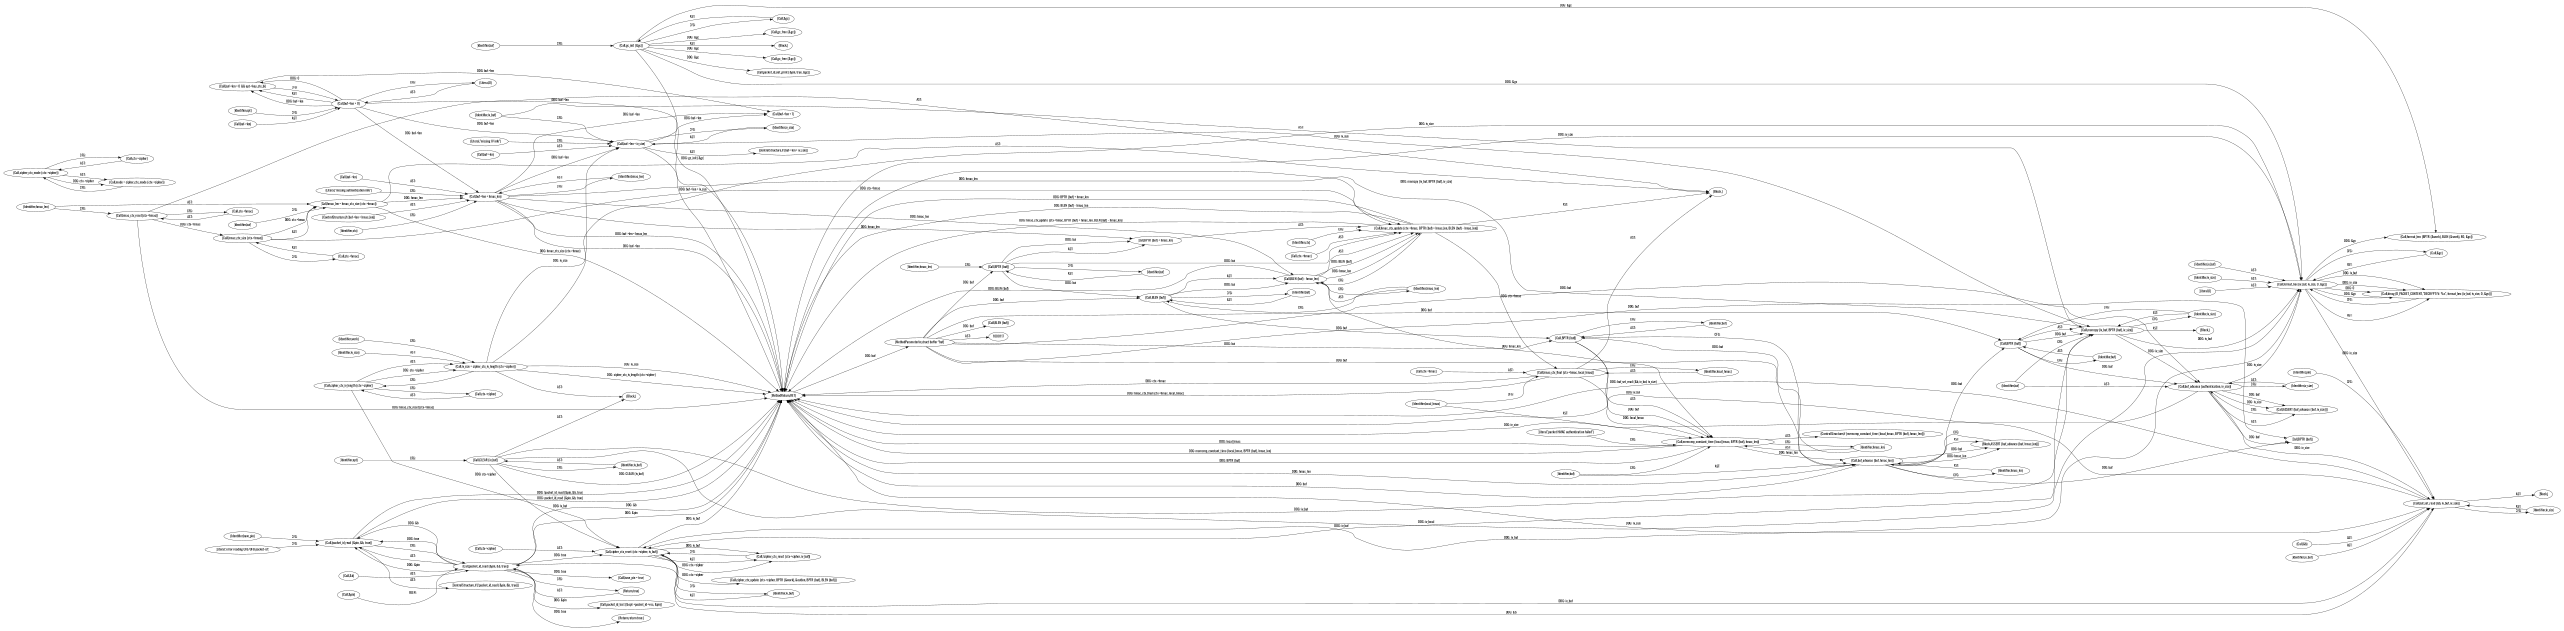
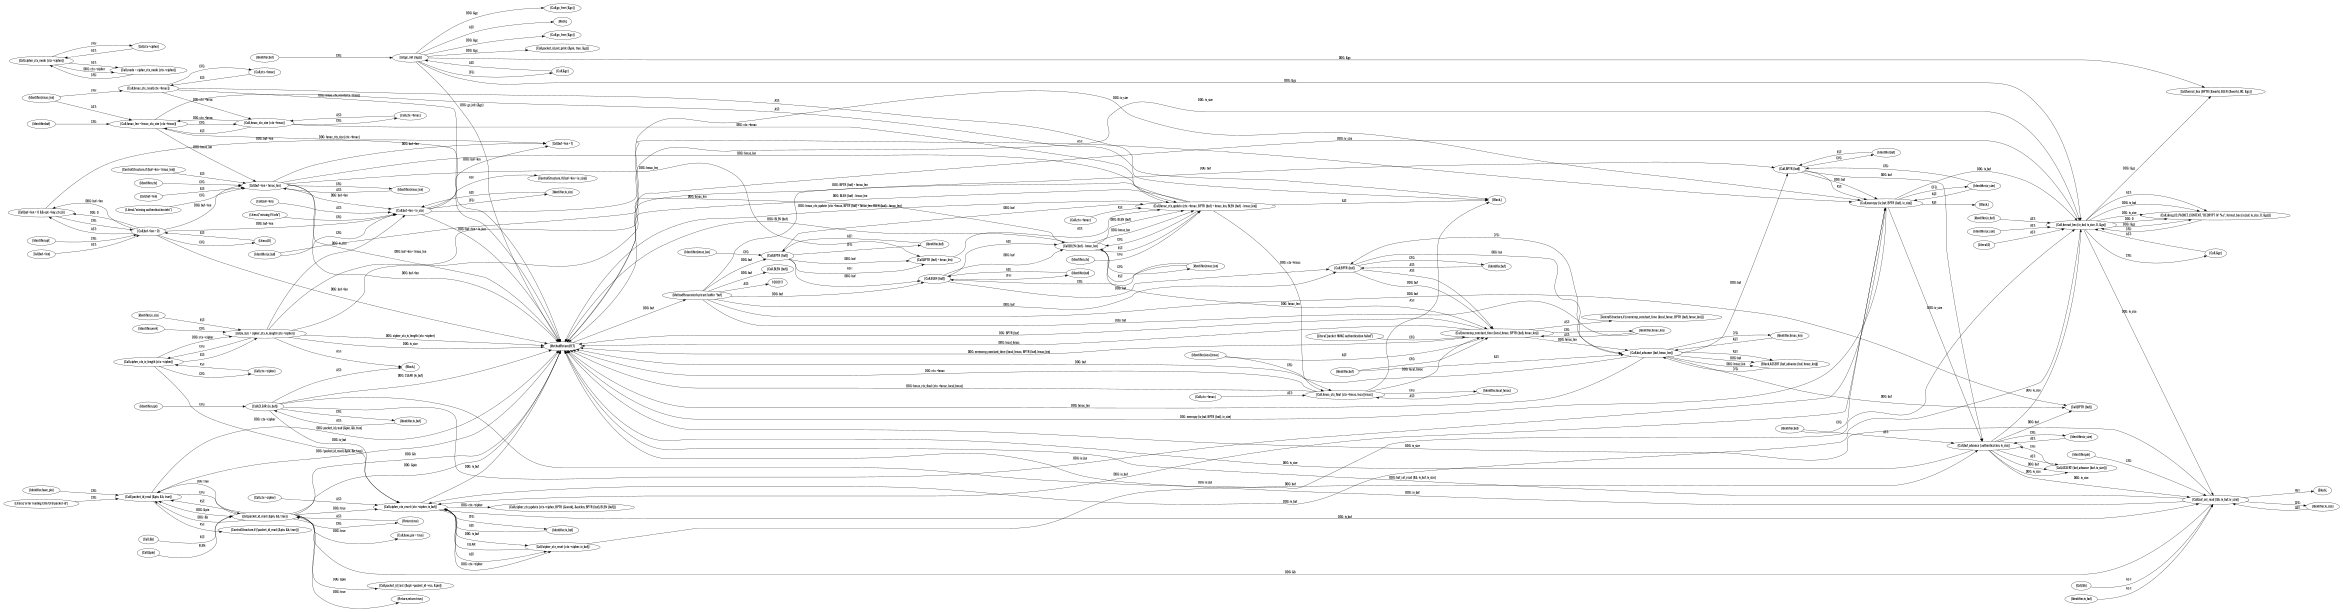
none -> (210, 125)
(904, 220) -> (644, 198)
(1590, 291) -> (1317, 486)
(1426, 522) -> (1205, 483)
(693, 552) -> (472, 545)
